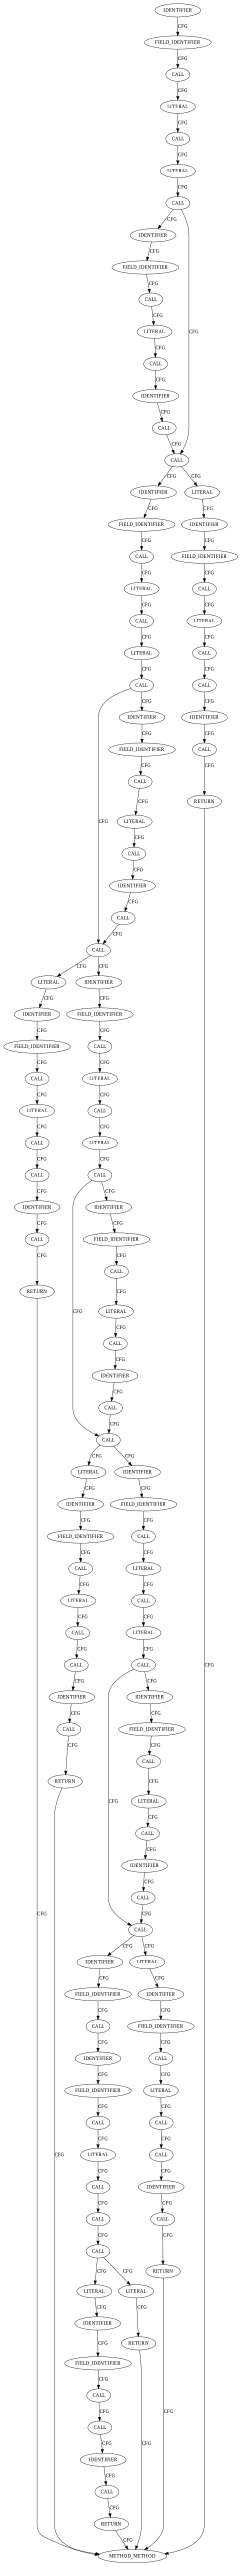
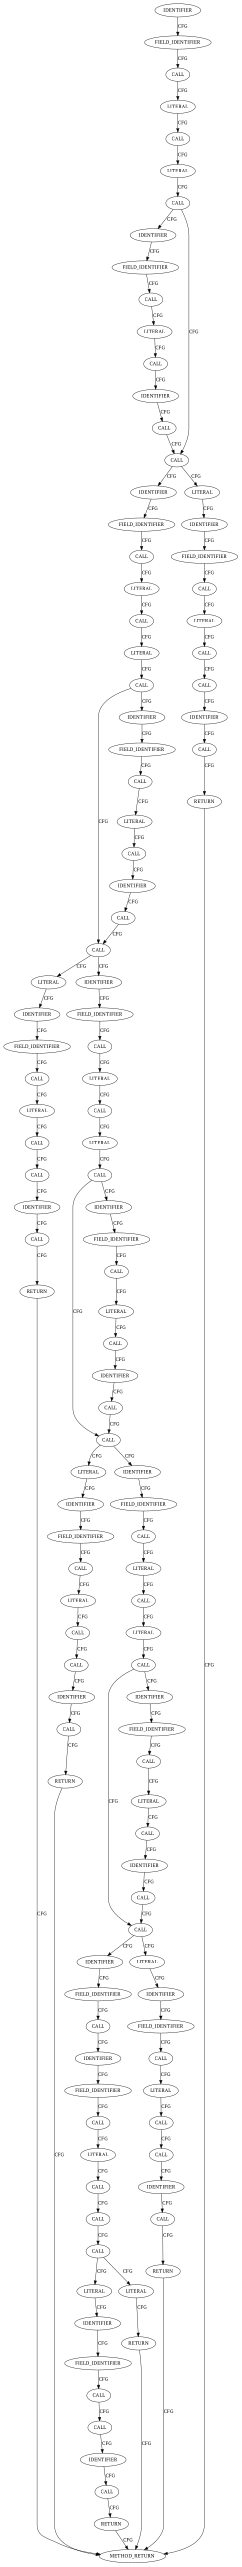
(132, 2556) -> (132, 2556)
